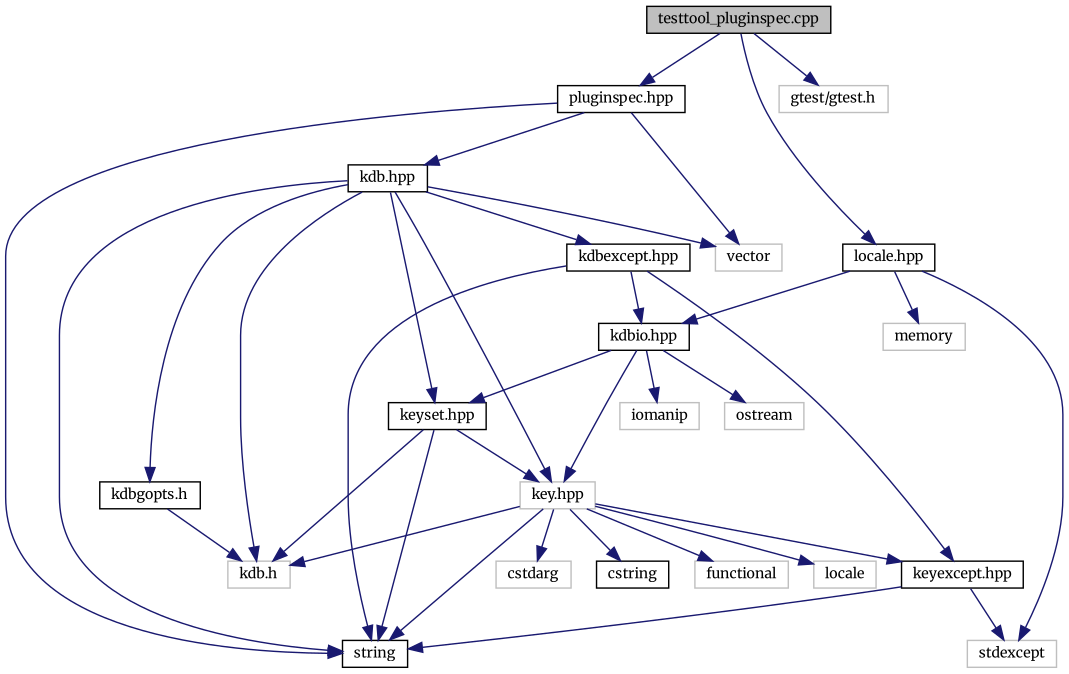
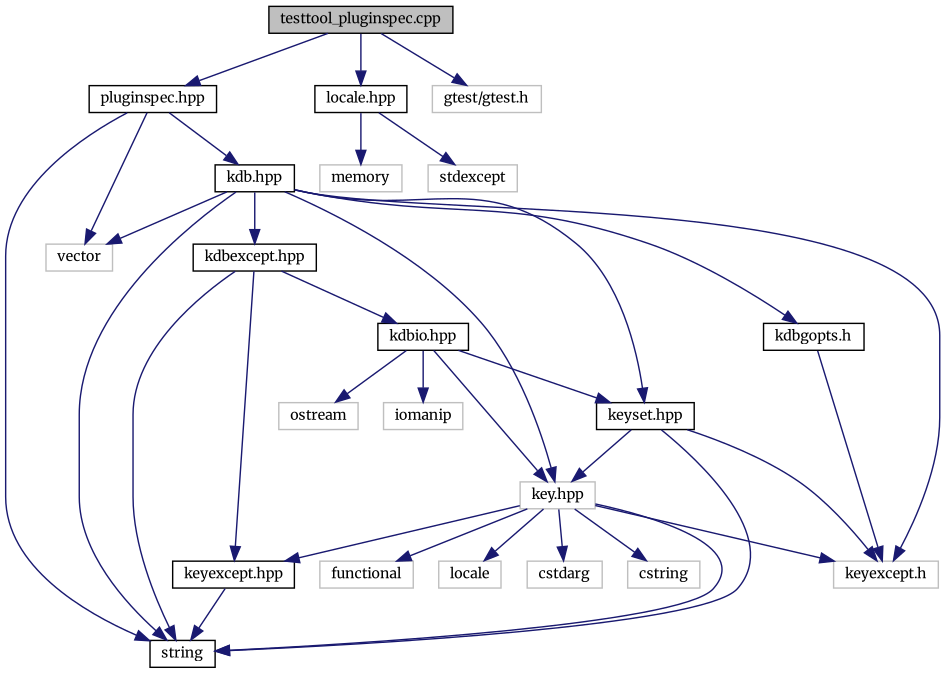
(773, 295) -> none
(259, 575) -> (886, 575)
(633, 575) -> (664, 575)
(983, 608) -> none
